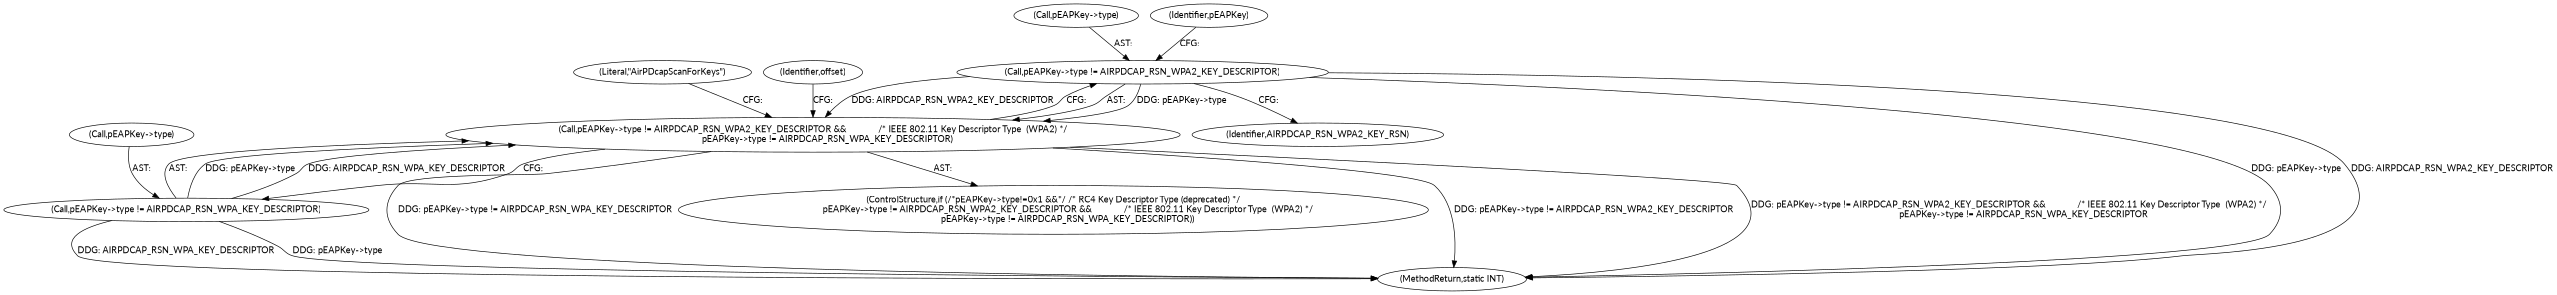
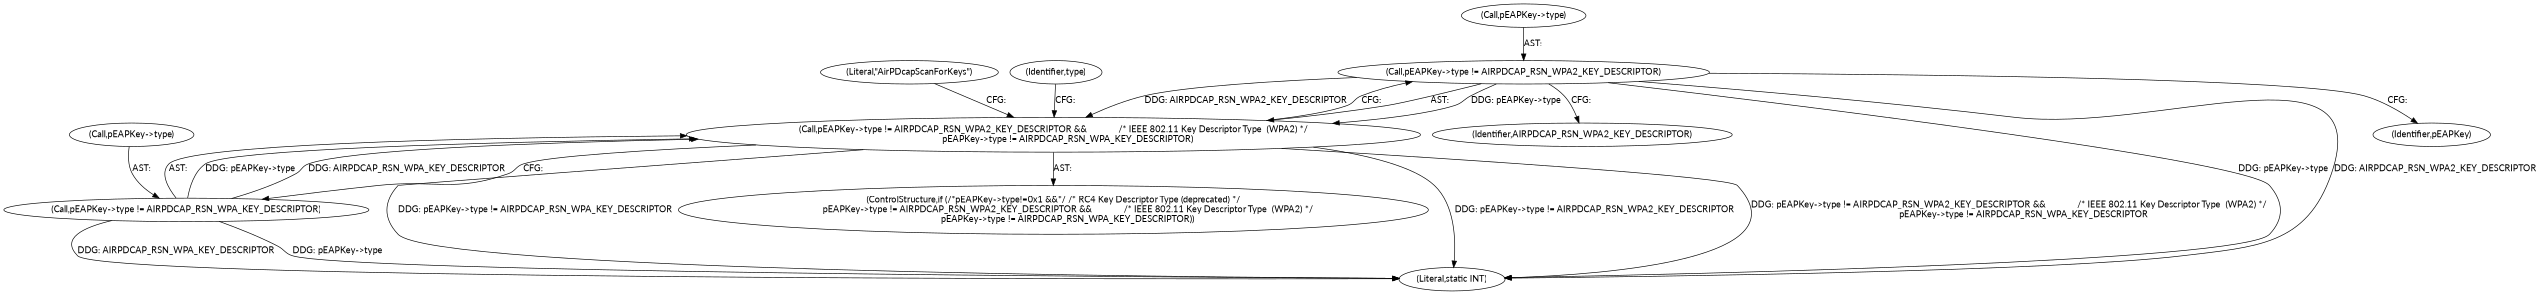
(1179, 42) -> (2064, 78)
(813, 72) -> (1056, 72)
(1318, 135) -> (1582, 135)
(1452, 279) -> (1452, 279)
